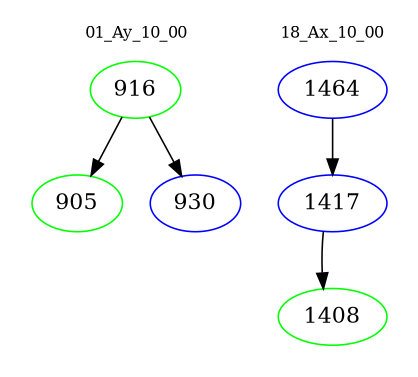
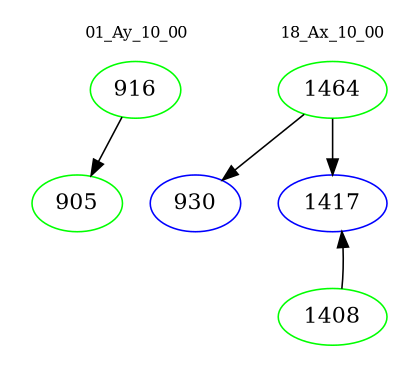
(333, 90) -> (333, 90)
(162, 140) -> (276, 137)
(322, 252) -> (343, 268)
